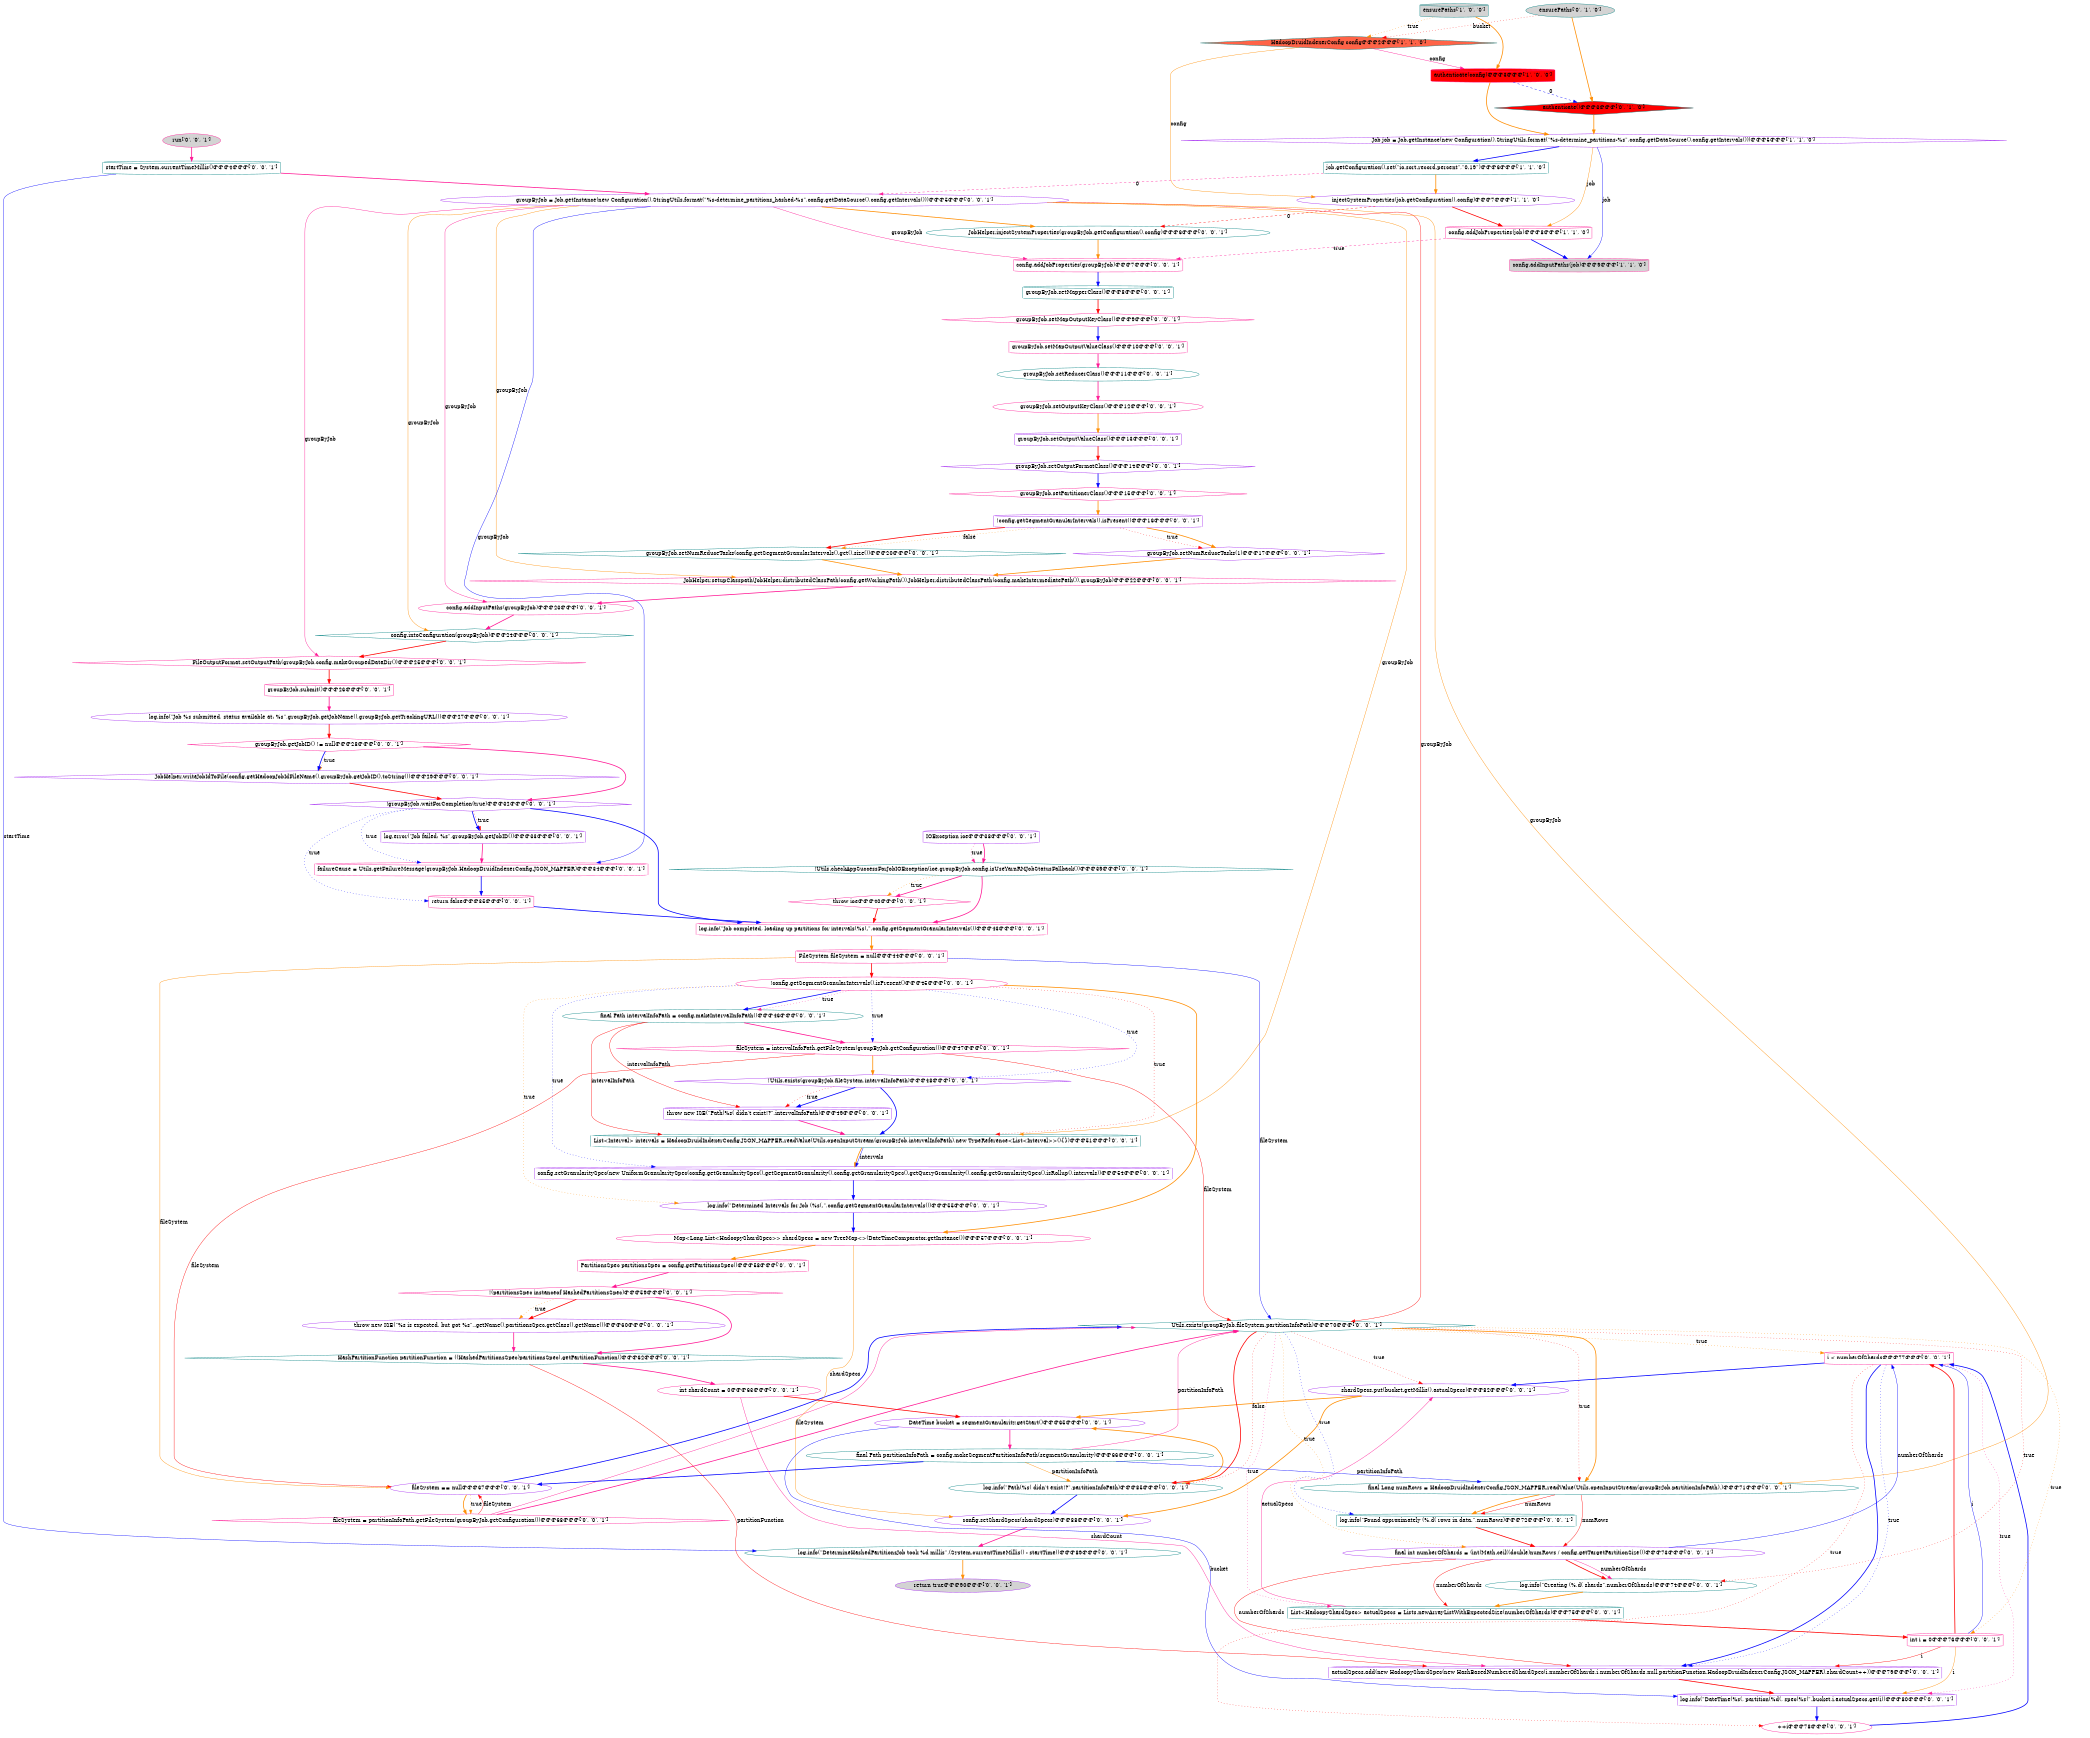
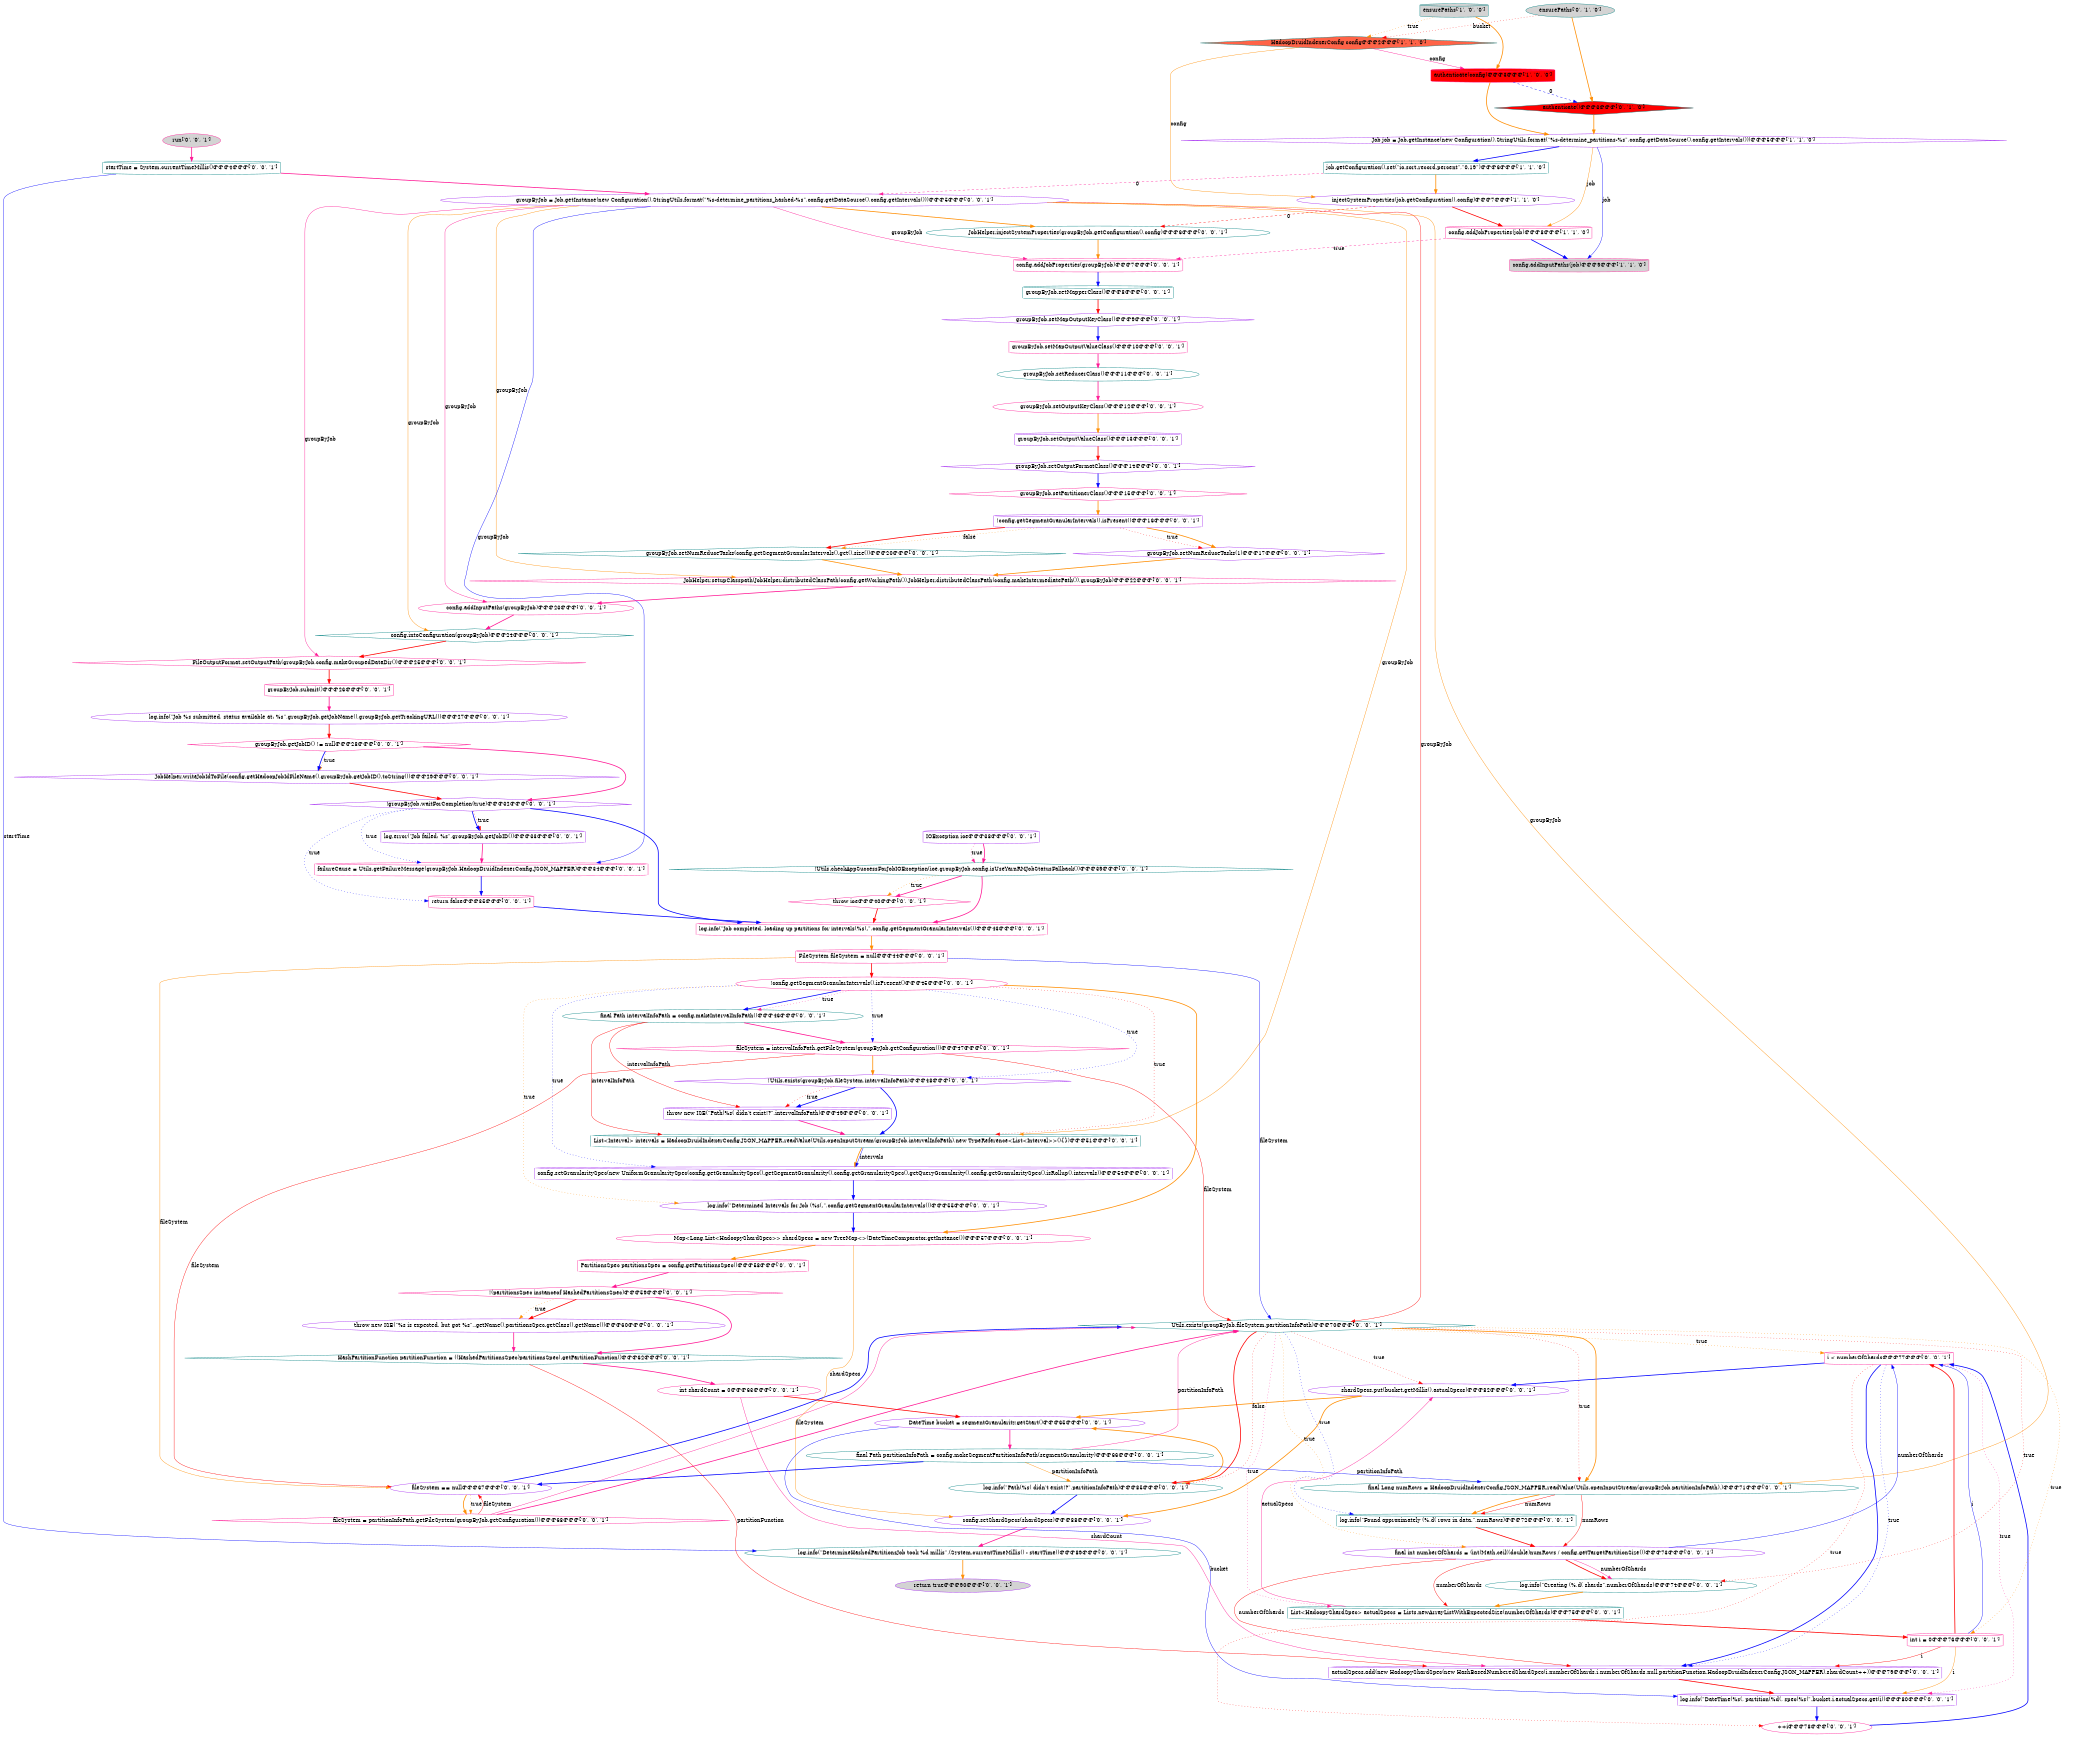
(1098, 320) -> (1098, 320)
